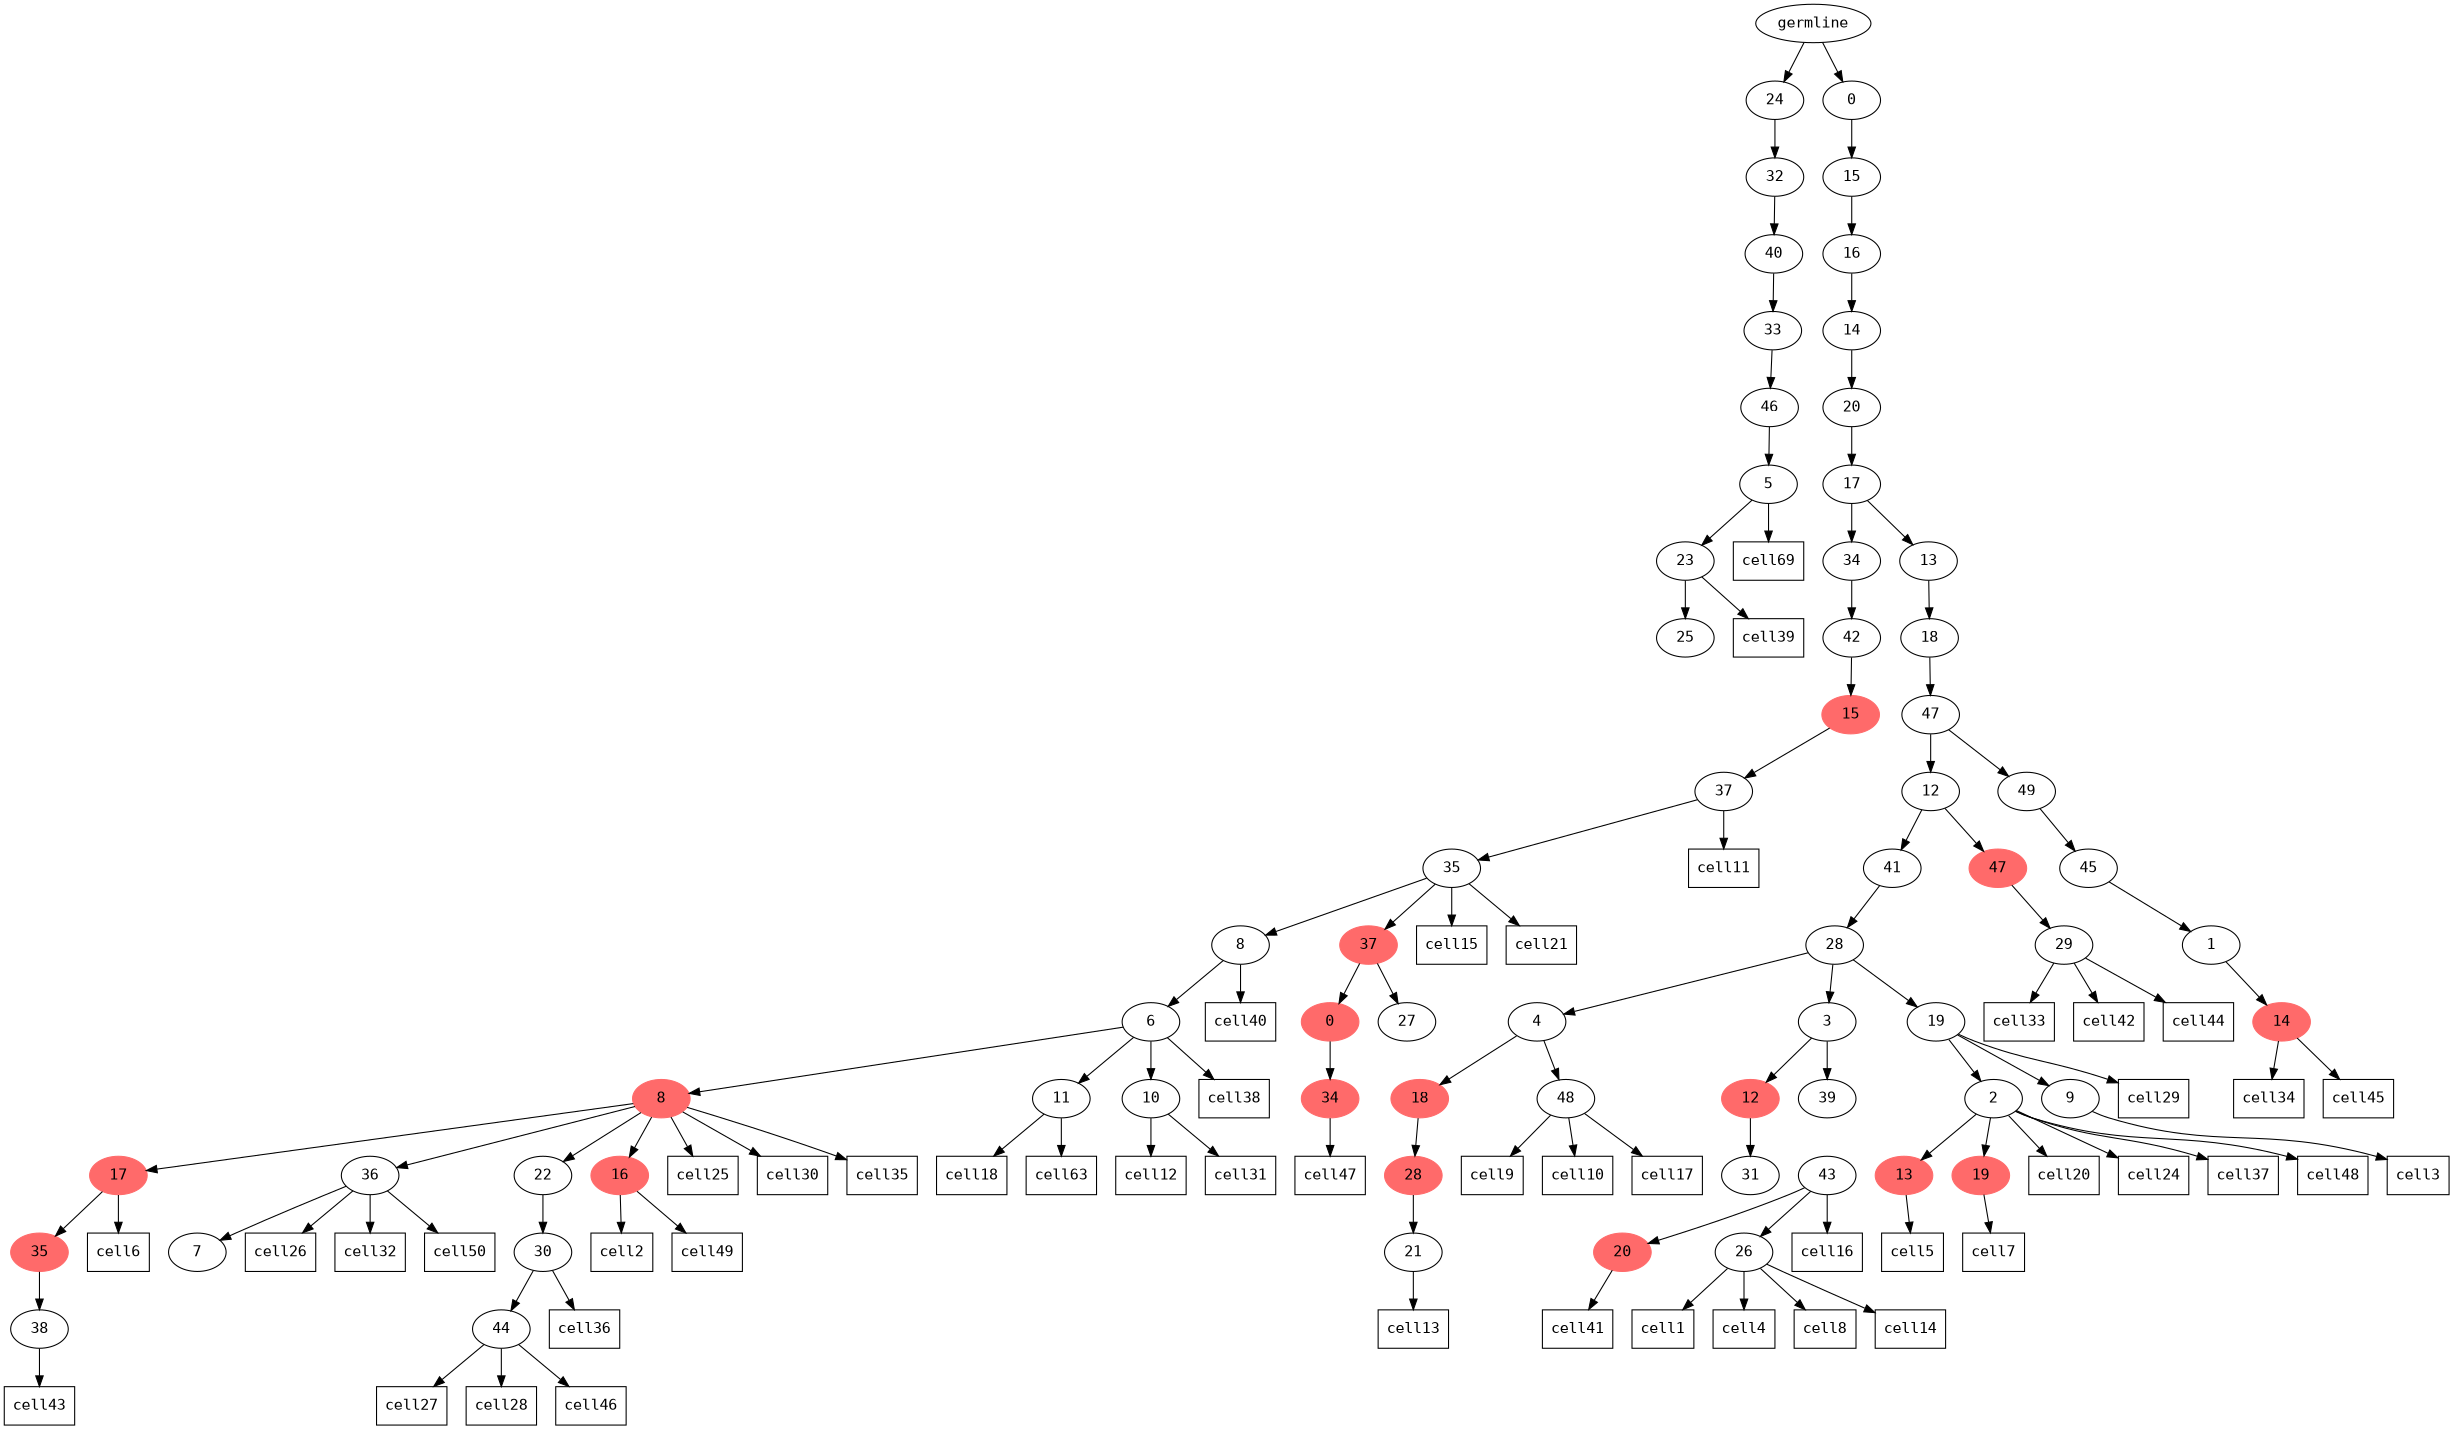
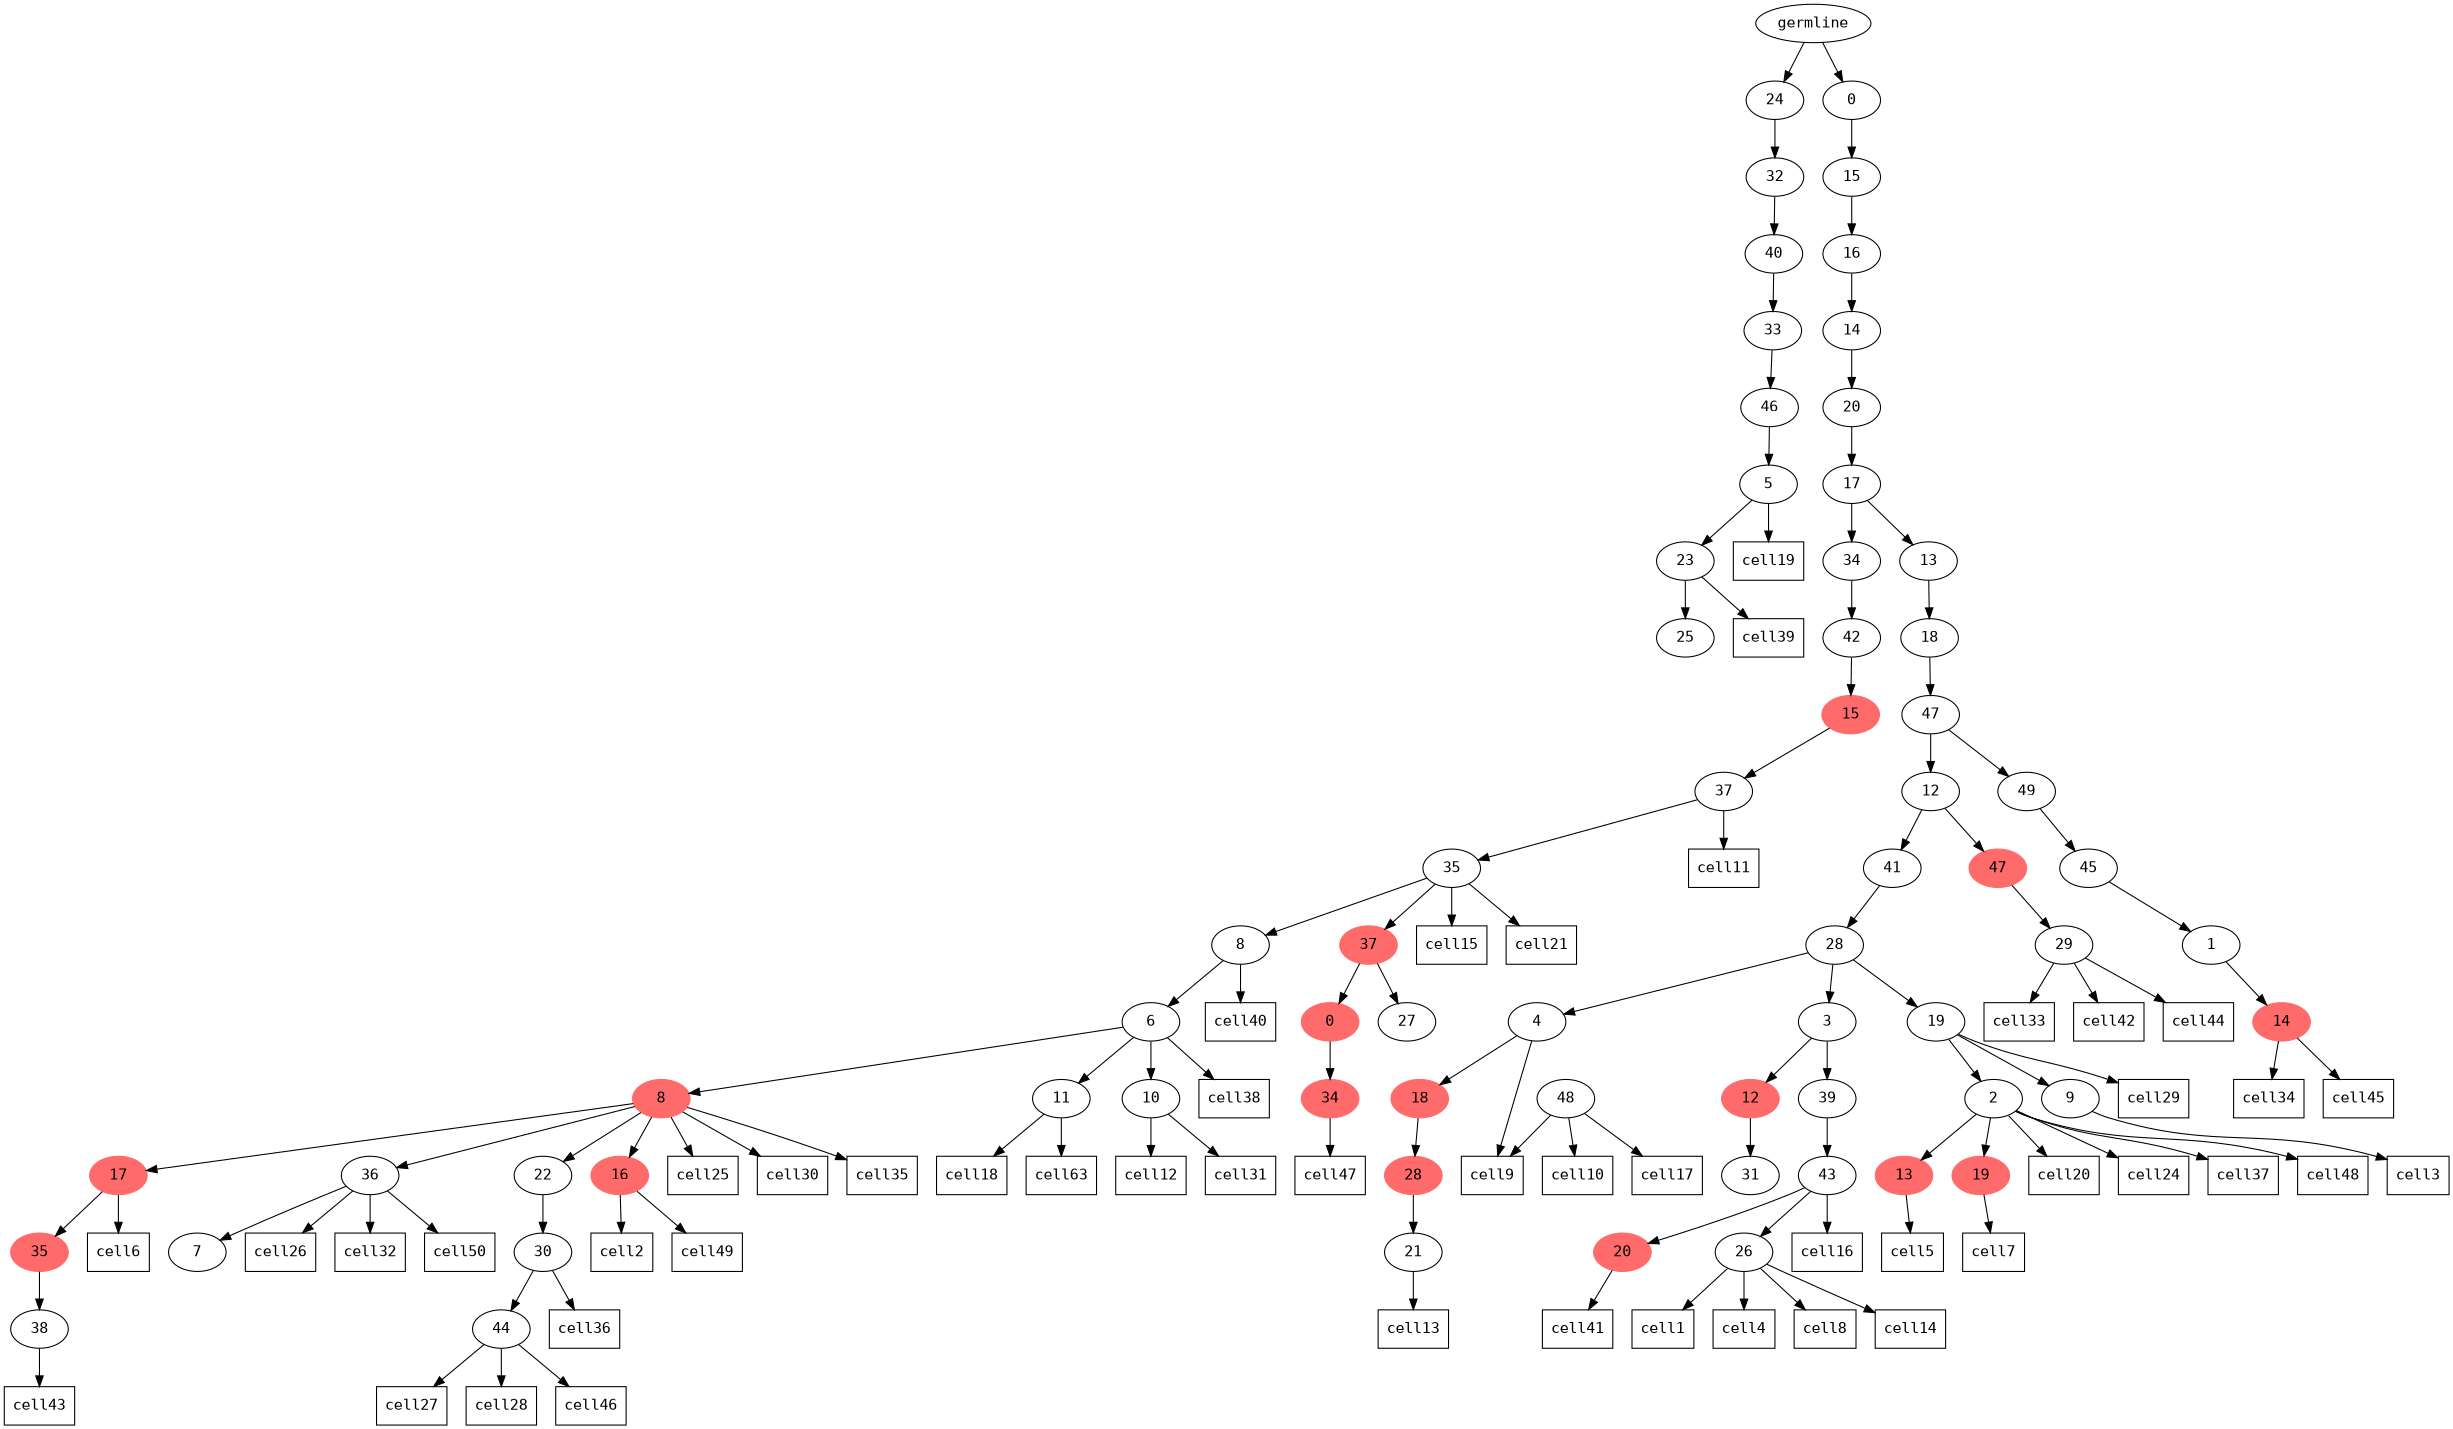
(1769, 561) -> (1769, 561)
(1549, 1055) -> (1516, 1093)
none -> (1827, 1132)
